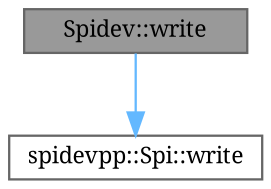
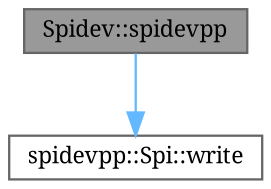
(136, 31) -> (136, 31)
